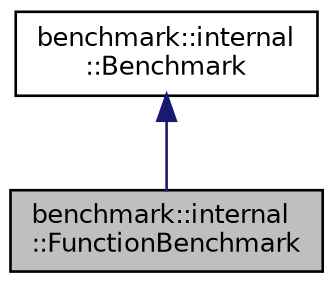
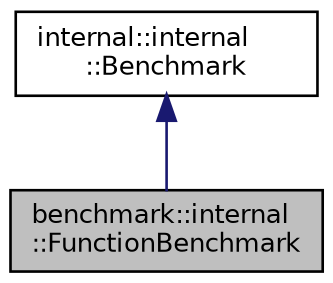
(167, 54) -> (167, 54)
